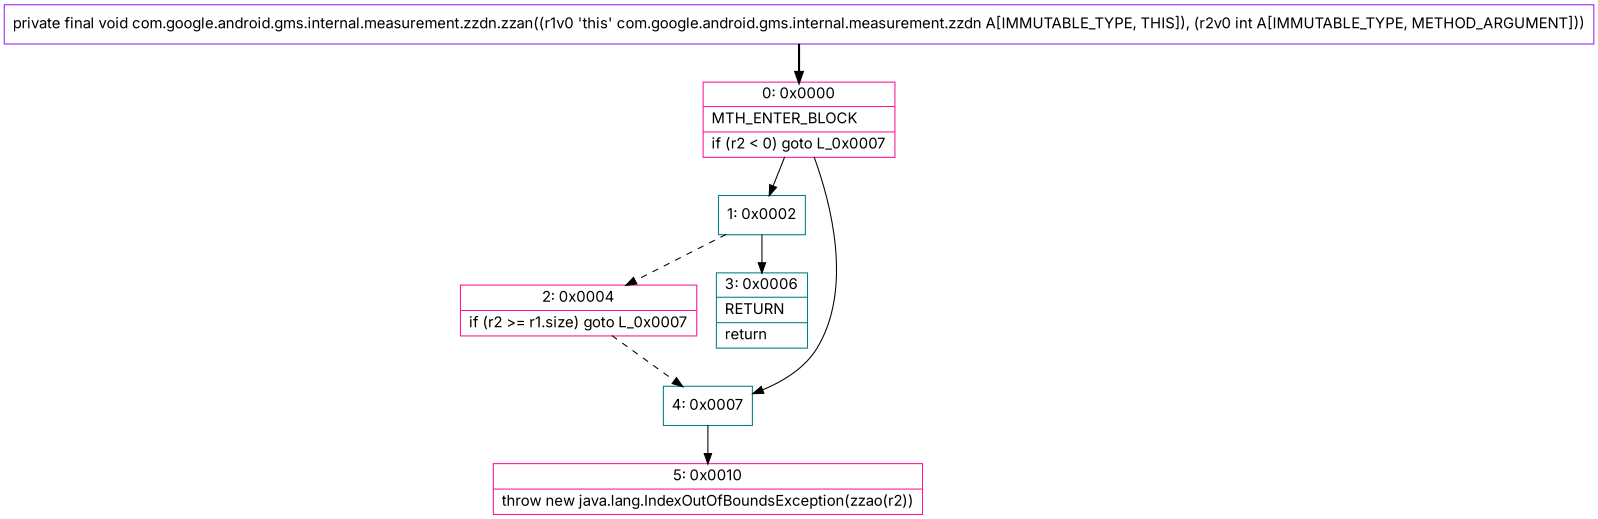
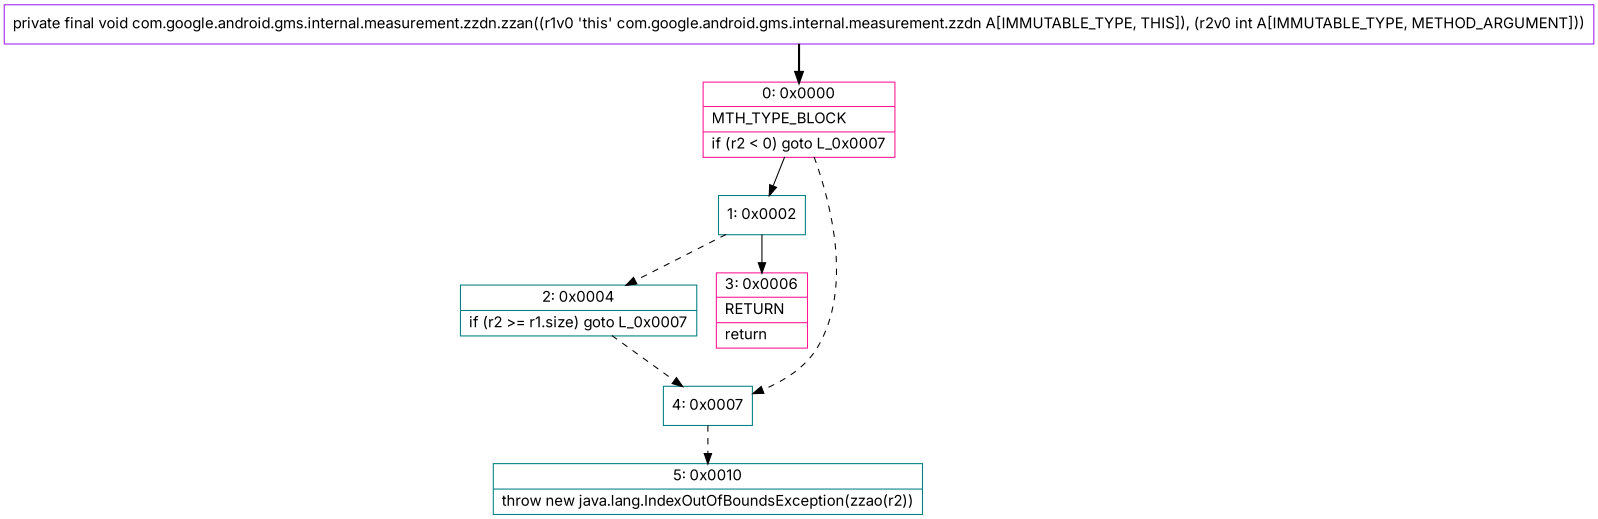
(785, 119) -> (779, 119)
(835, 288) -> (835, 288)
(579, 310) -> (579, 310)
(762, 310) -> (762, 310)
(708, 439) -> (708, 439)
(708, 489) -> (708, 489)
